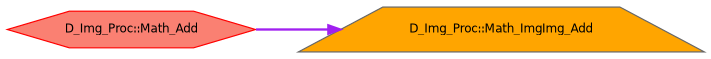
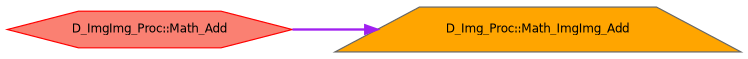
(131, 30) -> (150, 30)
